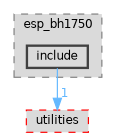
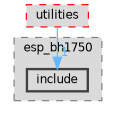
(57, 85) -> (57, 45)
